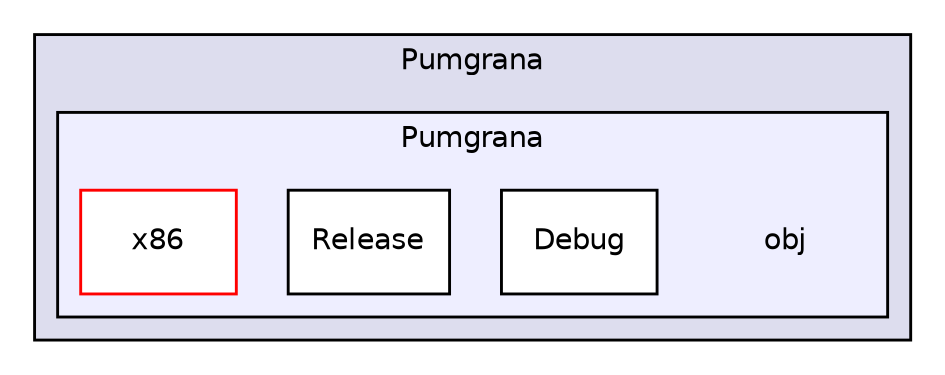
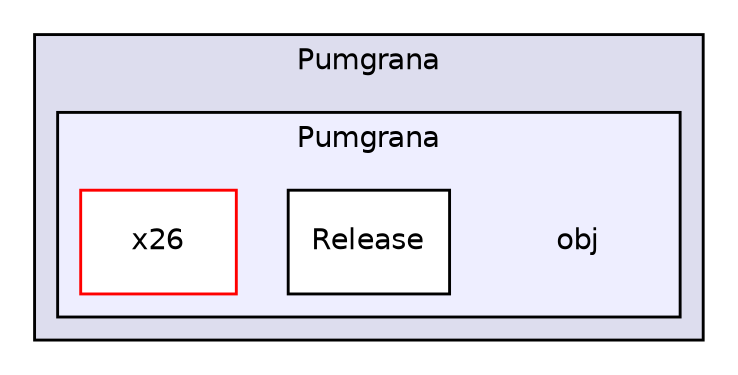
(159, 242) -> (159, 242)
(579, 242) -> none
